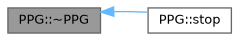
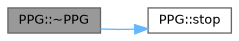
(131, 12) -> (118, 29)
